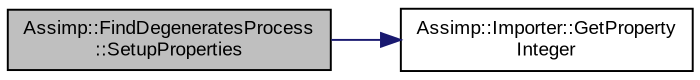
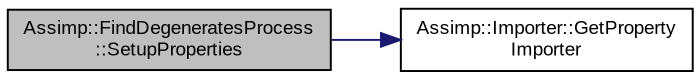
(547, 40) -> (547, 40)
